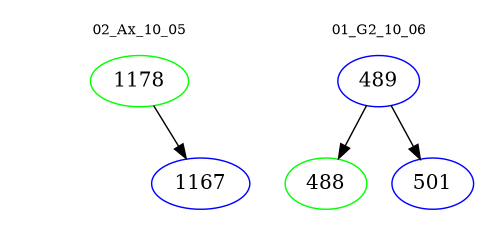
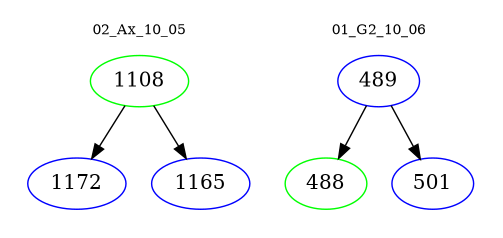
(140, 81) -> (140, 81)
none -> (77, 184)
(201, 184) -> (201, 184)
